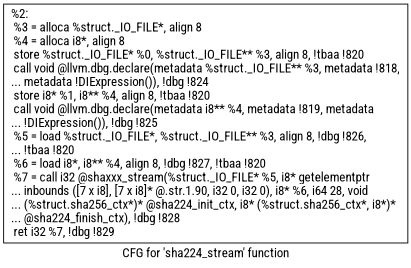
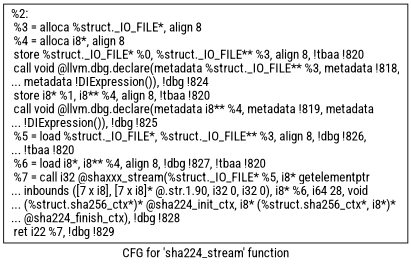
(63, 232) -> (63, 232)
